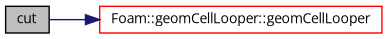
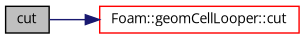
(241, 20) -> (199, 20)
